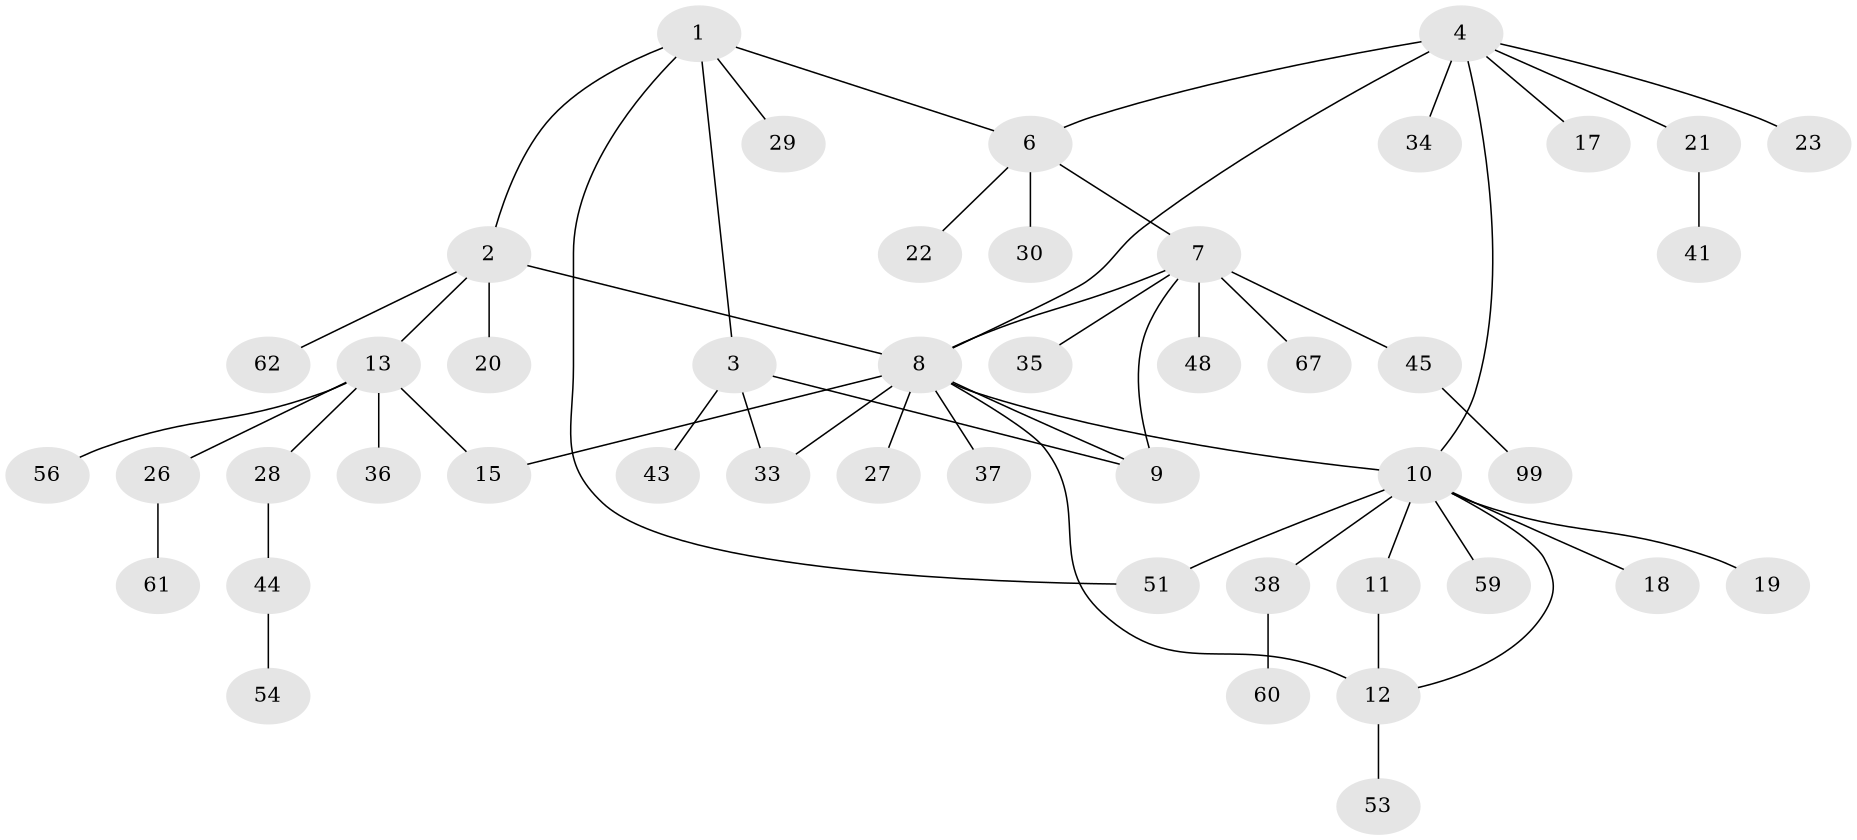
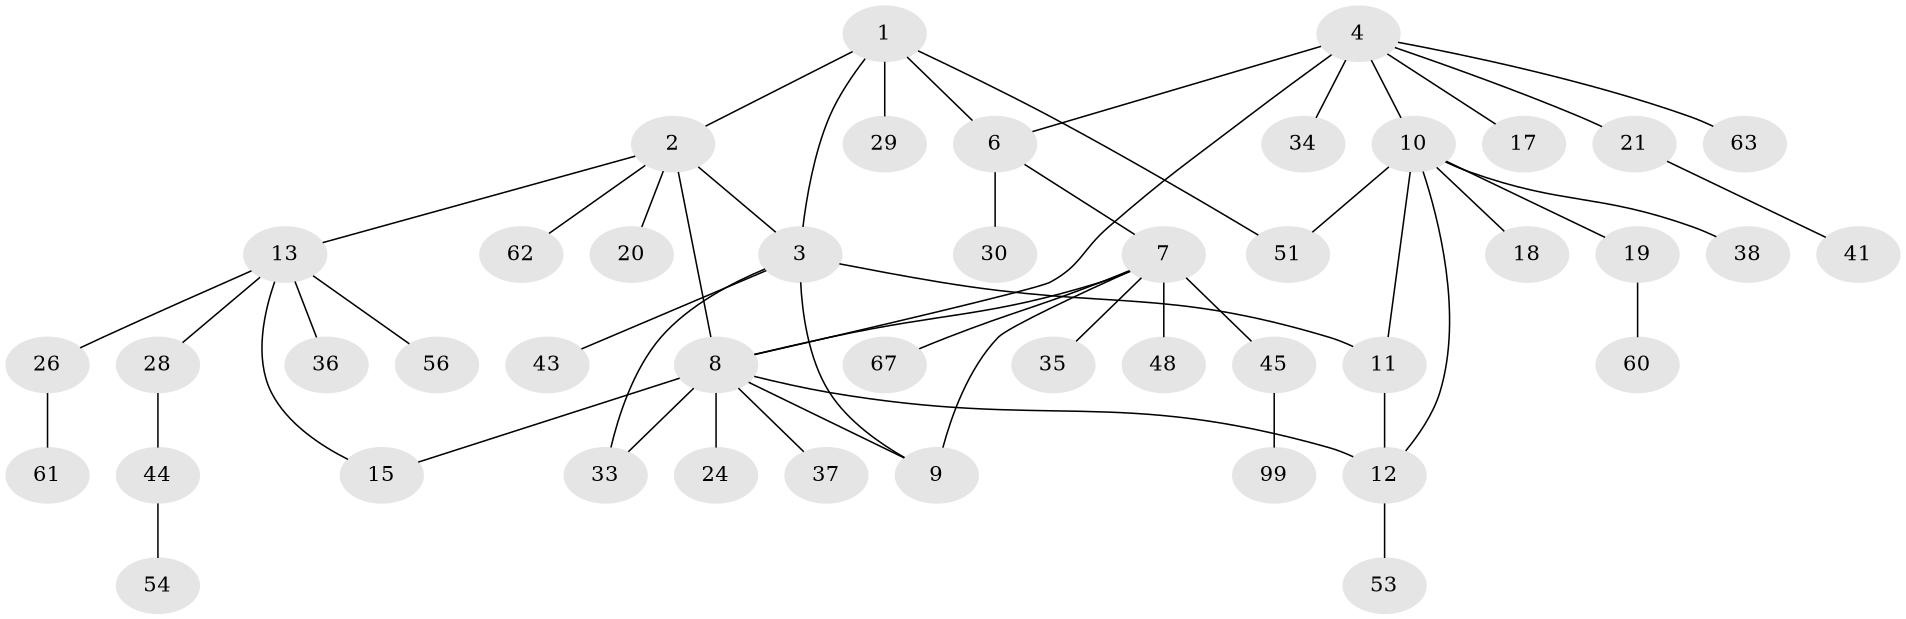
(1809, 144) -> (1745, 144)
none -> (737, 200)
(920, 255) -> none
none -> (1098, 299)
(1163, 438) -> none
(879, 475) -> (716, 475)
(1489, 586) -> none
(1268, 641) -> (1638, 310)
